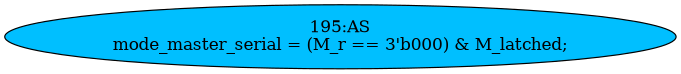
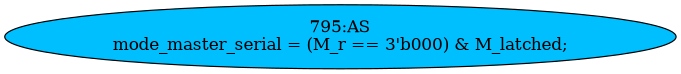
(340, 37) -> (340, 37)
